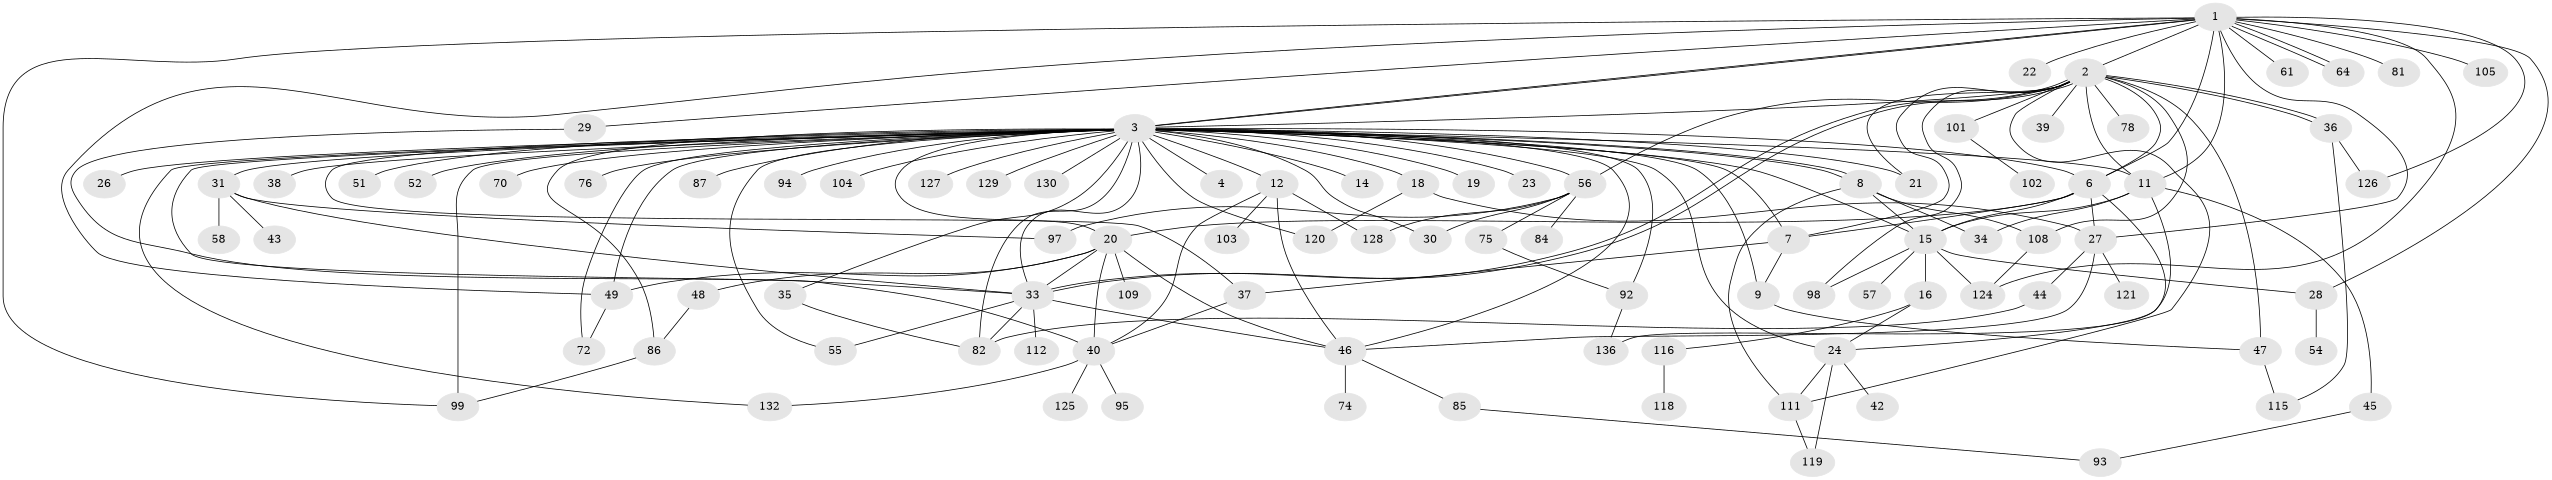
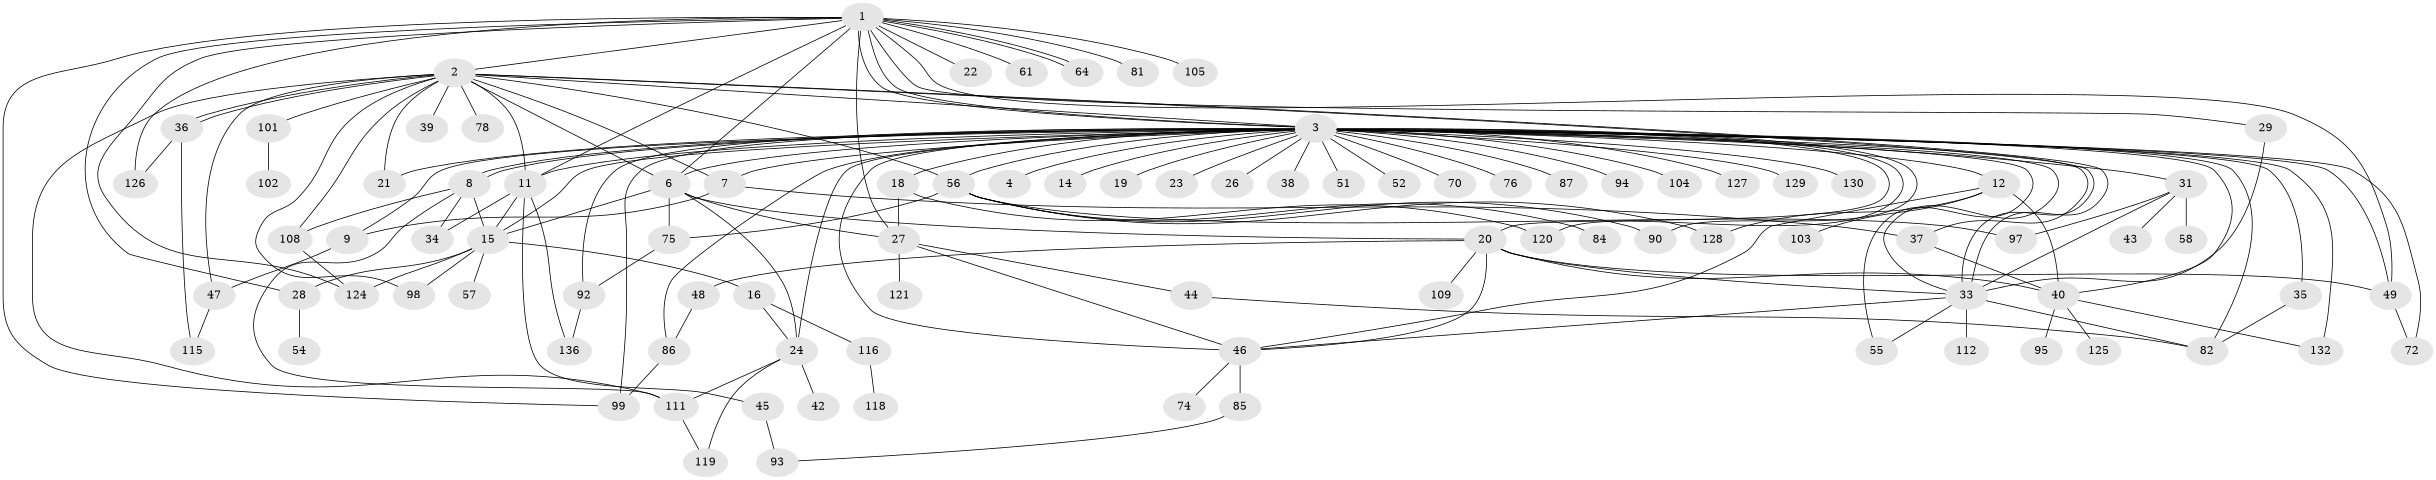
(1882, 226) -> (669, 212)
(1430, 240) -> (1656, 240)
